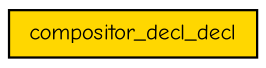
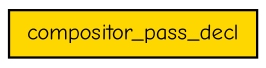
(133, 34) -> (133, 34)
